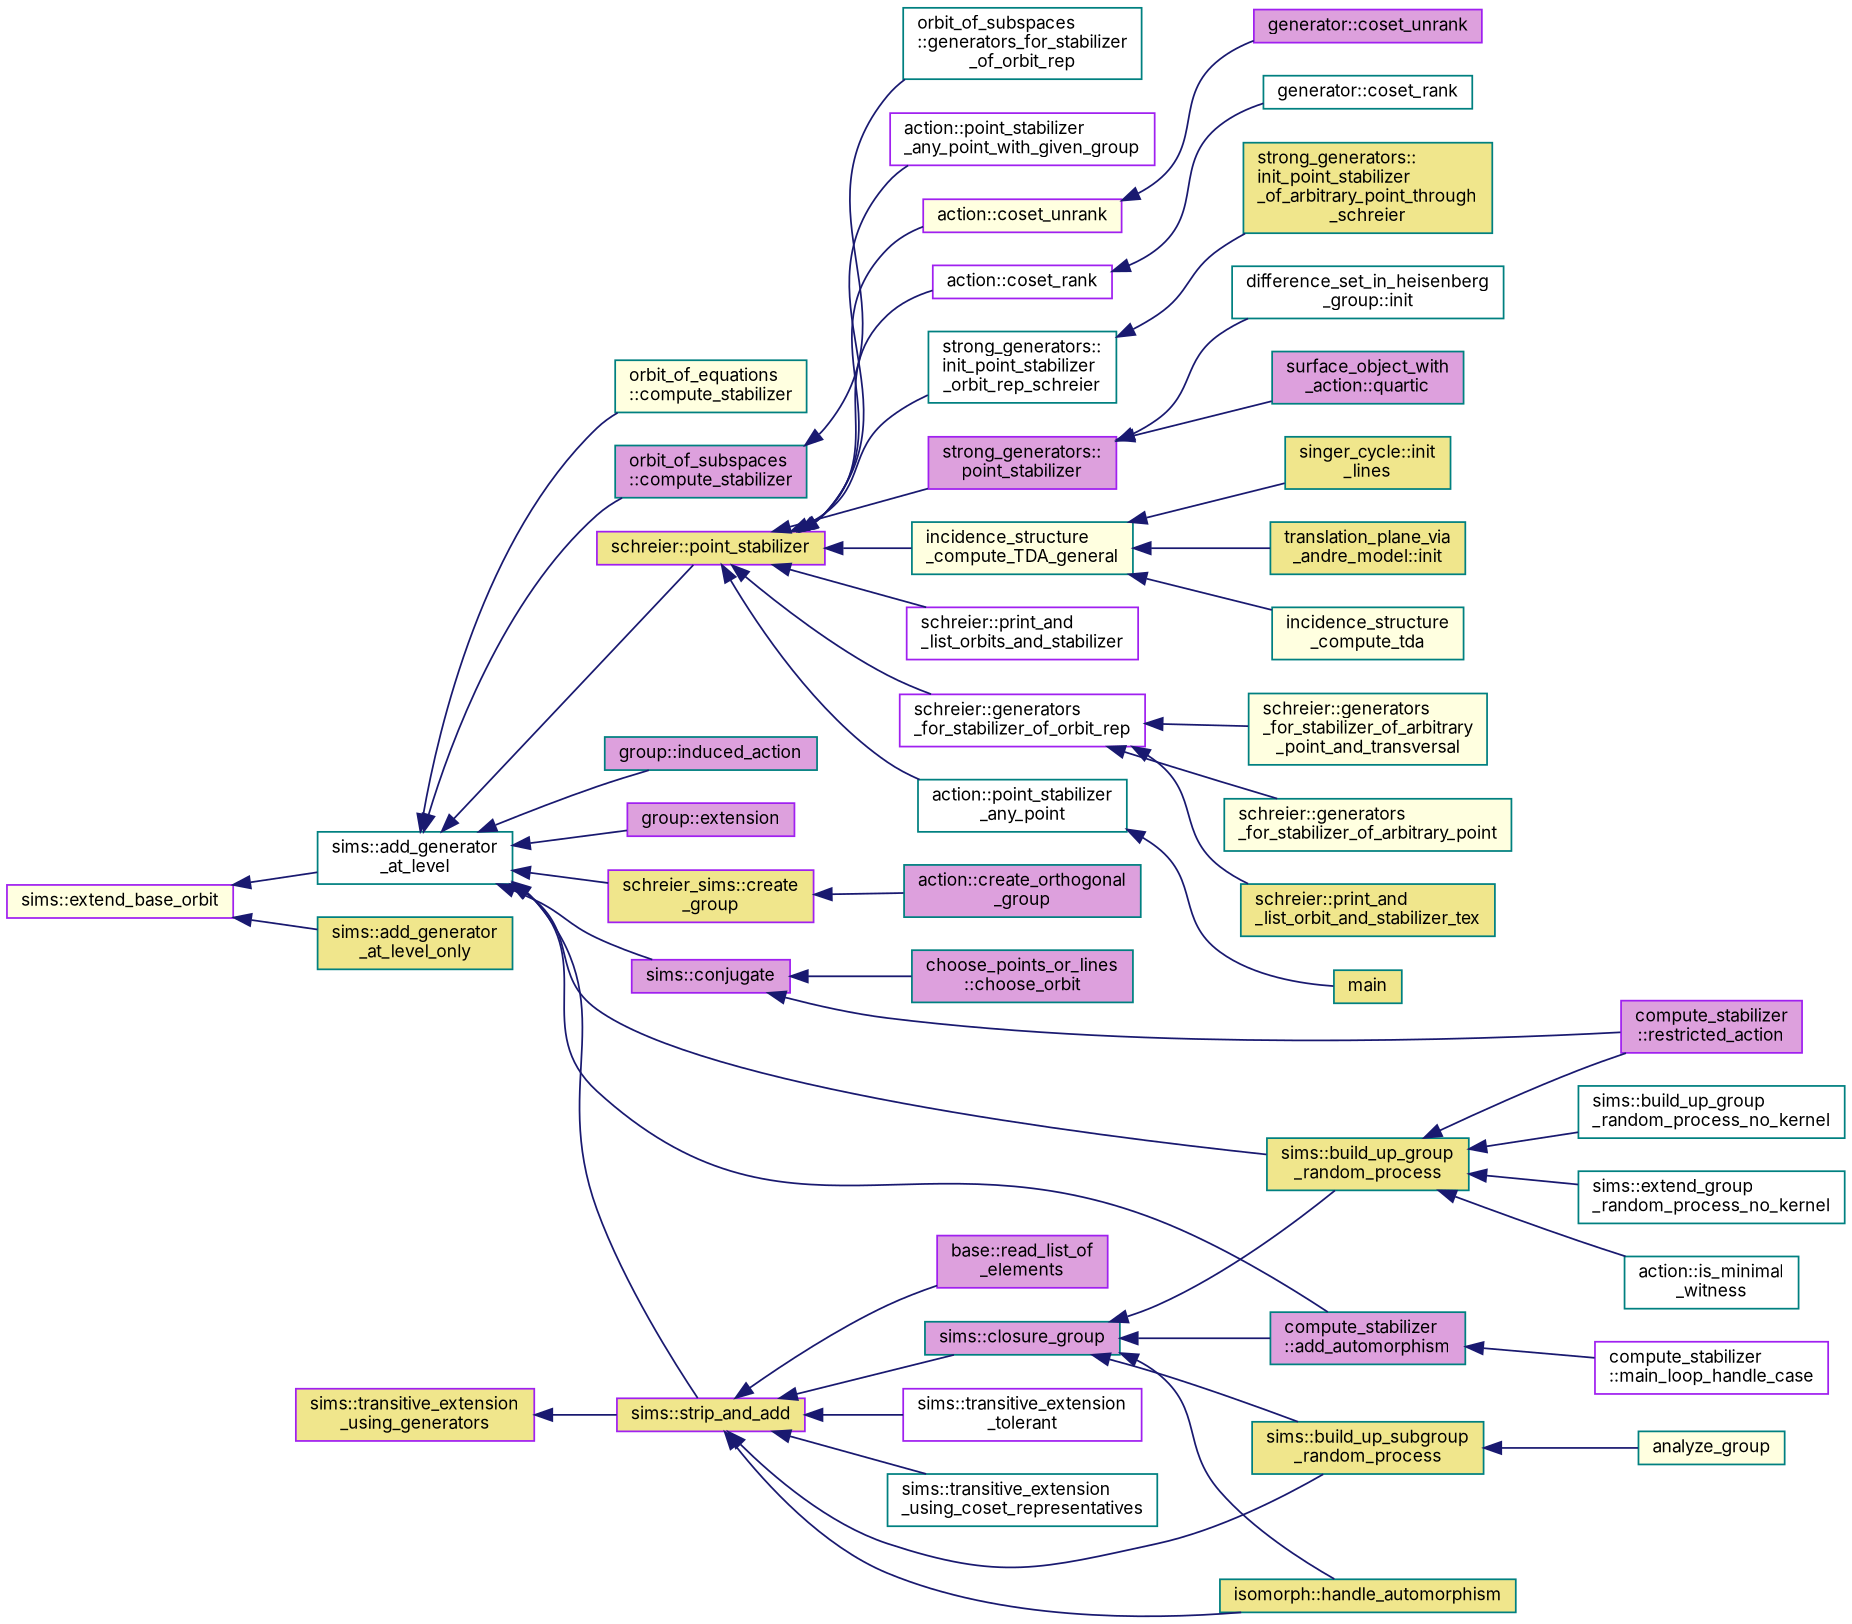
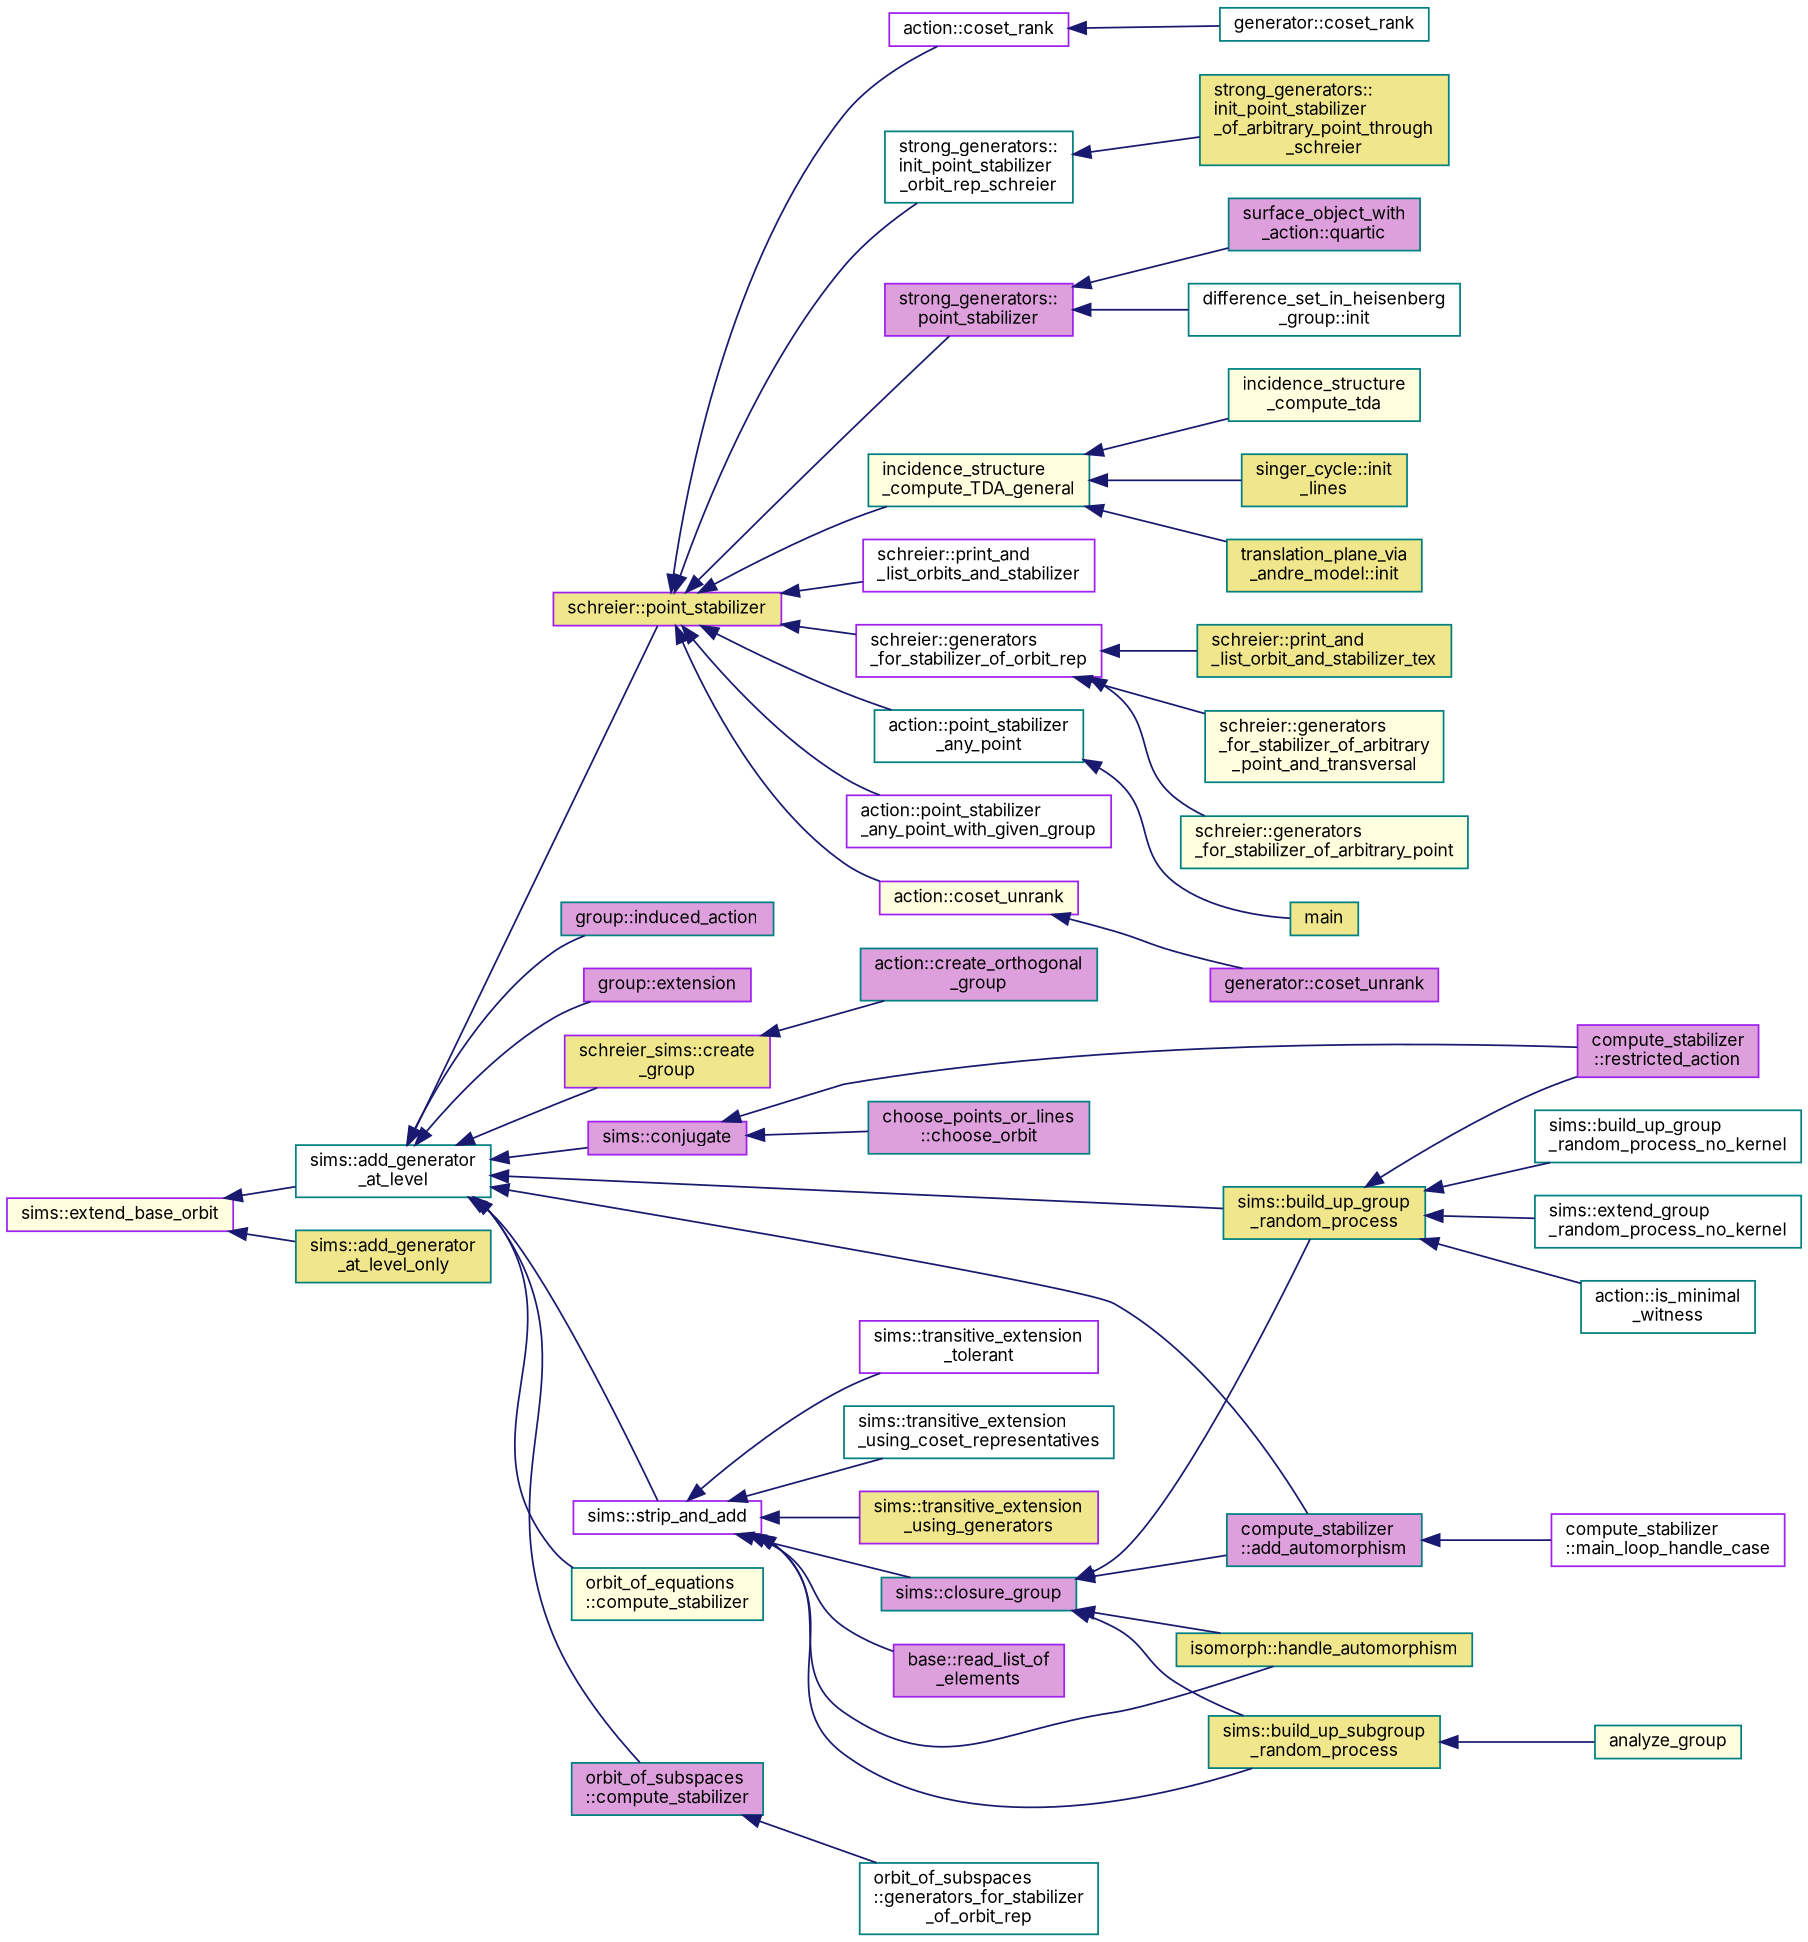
(585, 1415) -> (819, 1518)
(711, 1415) -> (667, 1518)
